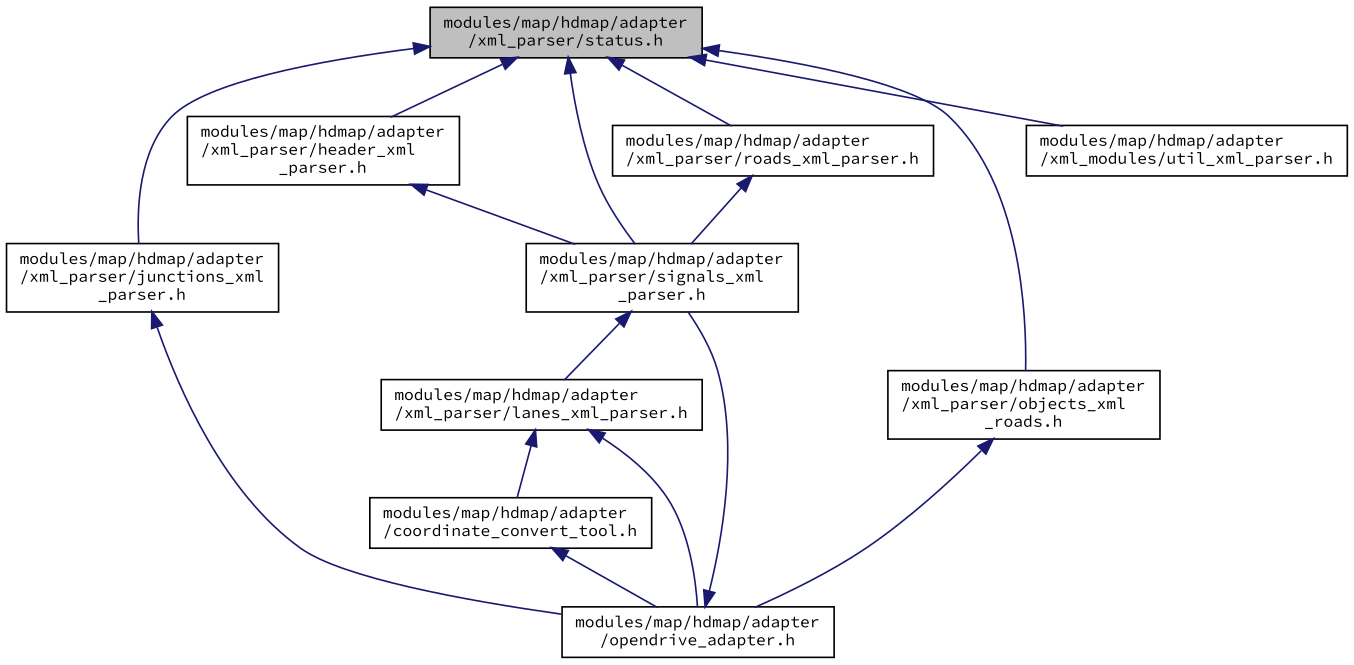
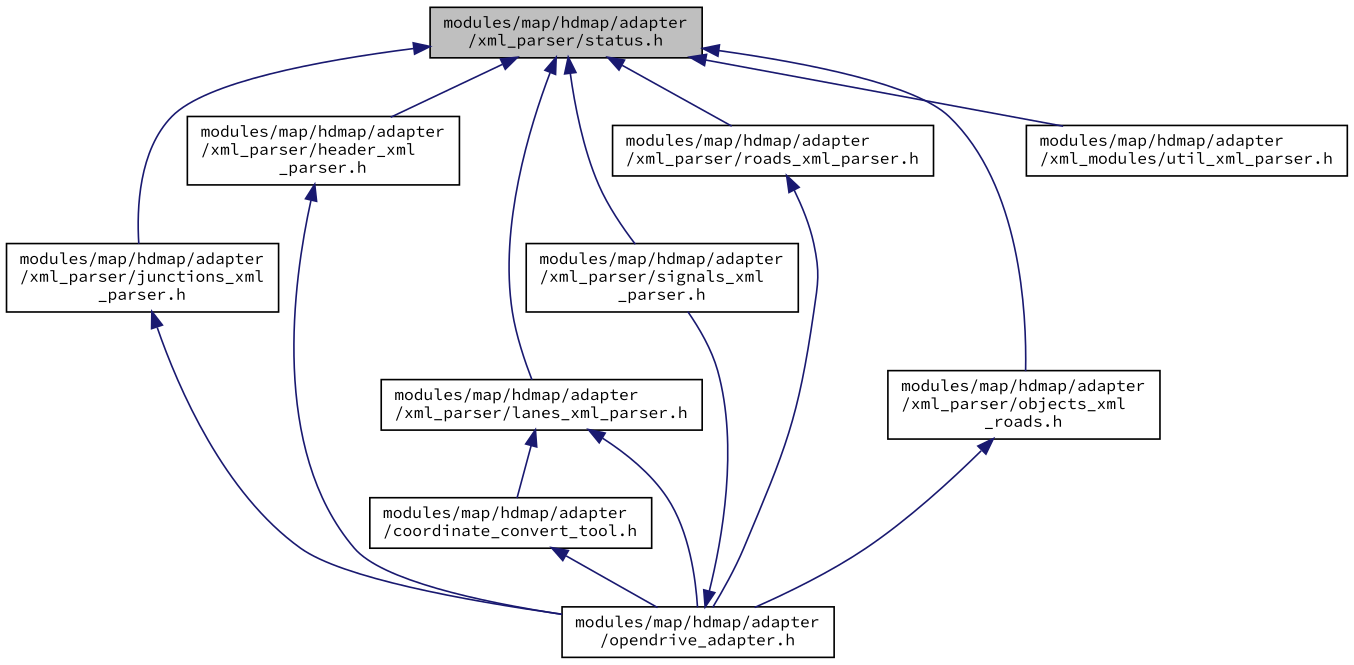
(716, 216) -> (797, 405)
(501, 217) -> (319, 487)
(592, 352) -> (512, 225)
